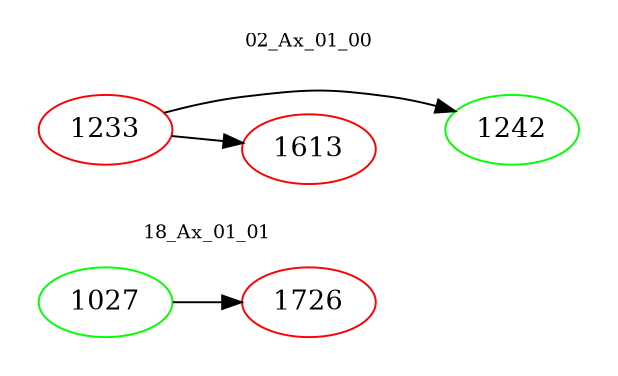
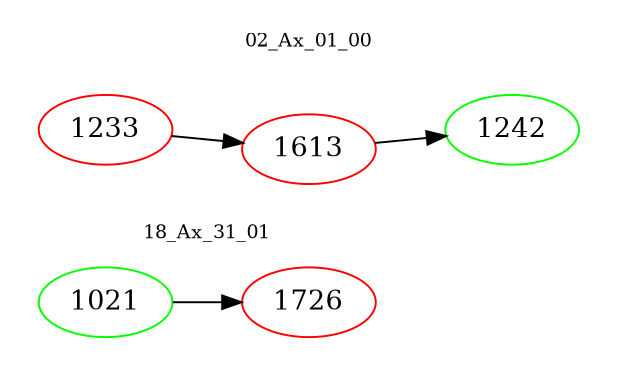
(300, 91) -> (401, 140)
(207, 233) -> (207, 233)
(106, 302) -> (106, 302)
